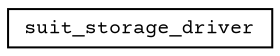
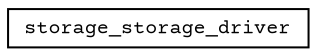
(140, 28) -> (158, 28)
